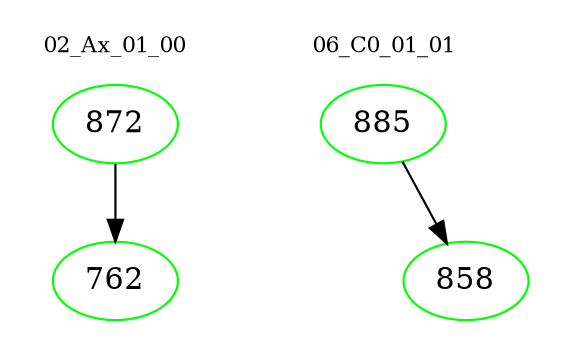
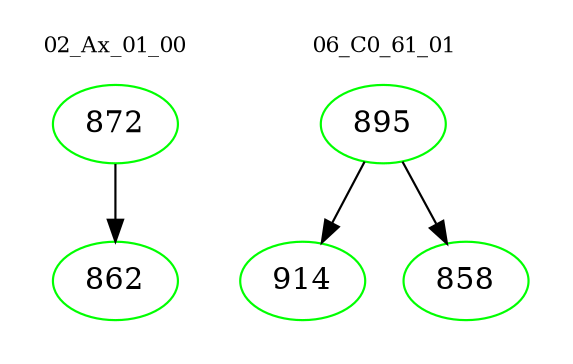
(384, 47) -> (384, 47)
(383, 124) -> (383, 124)
(115, 281) -> (115, 281)
none -> (303, 281)
